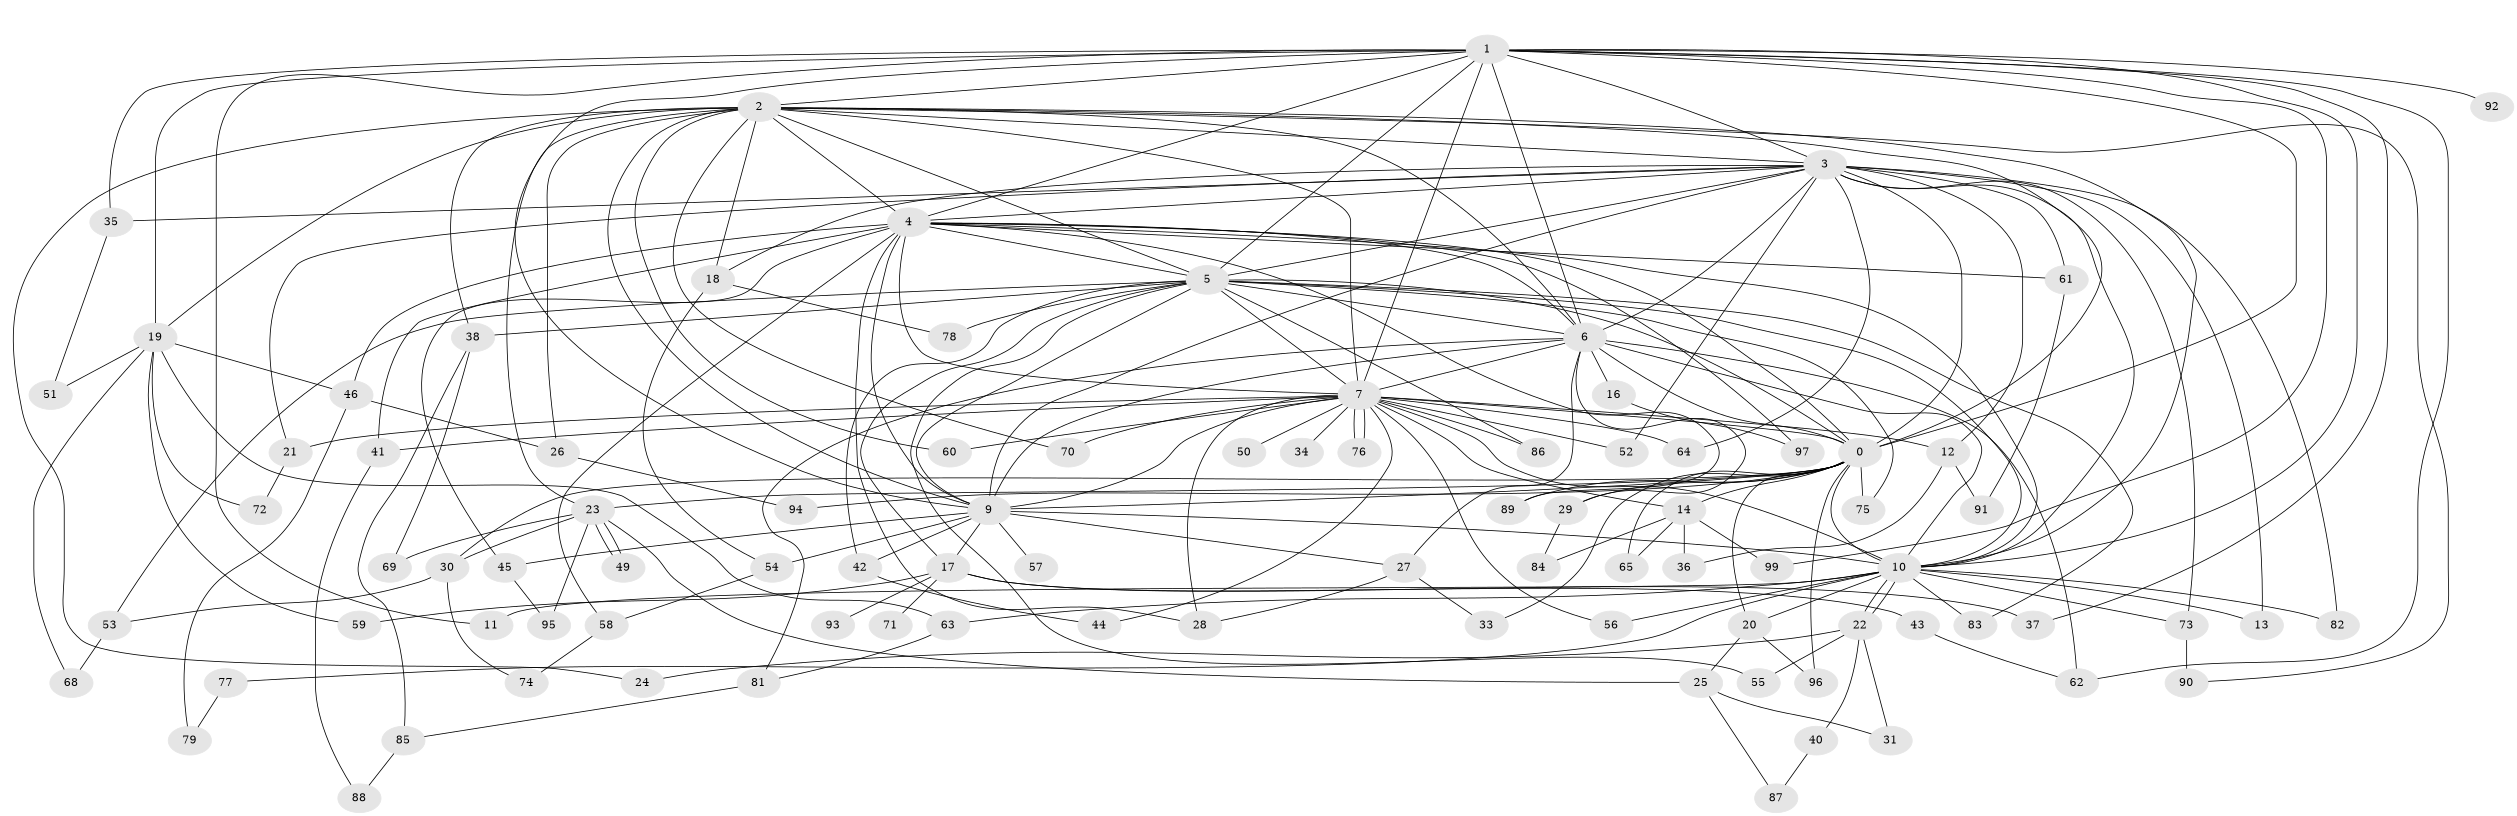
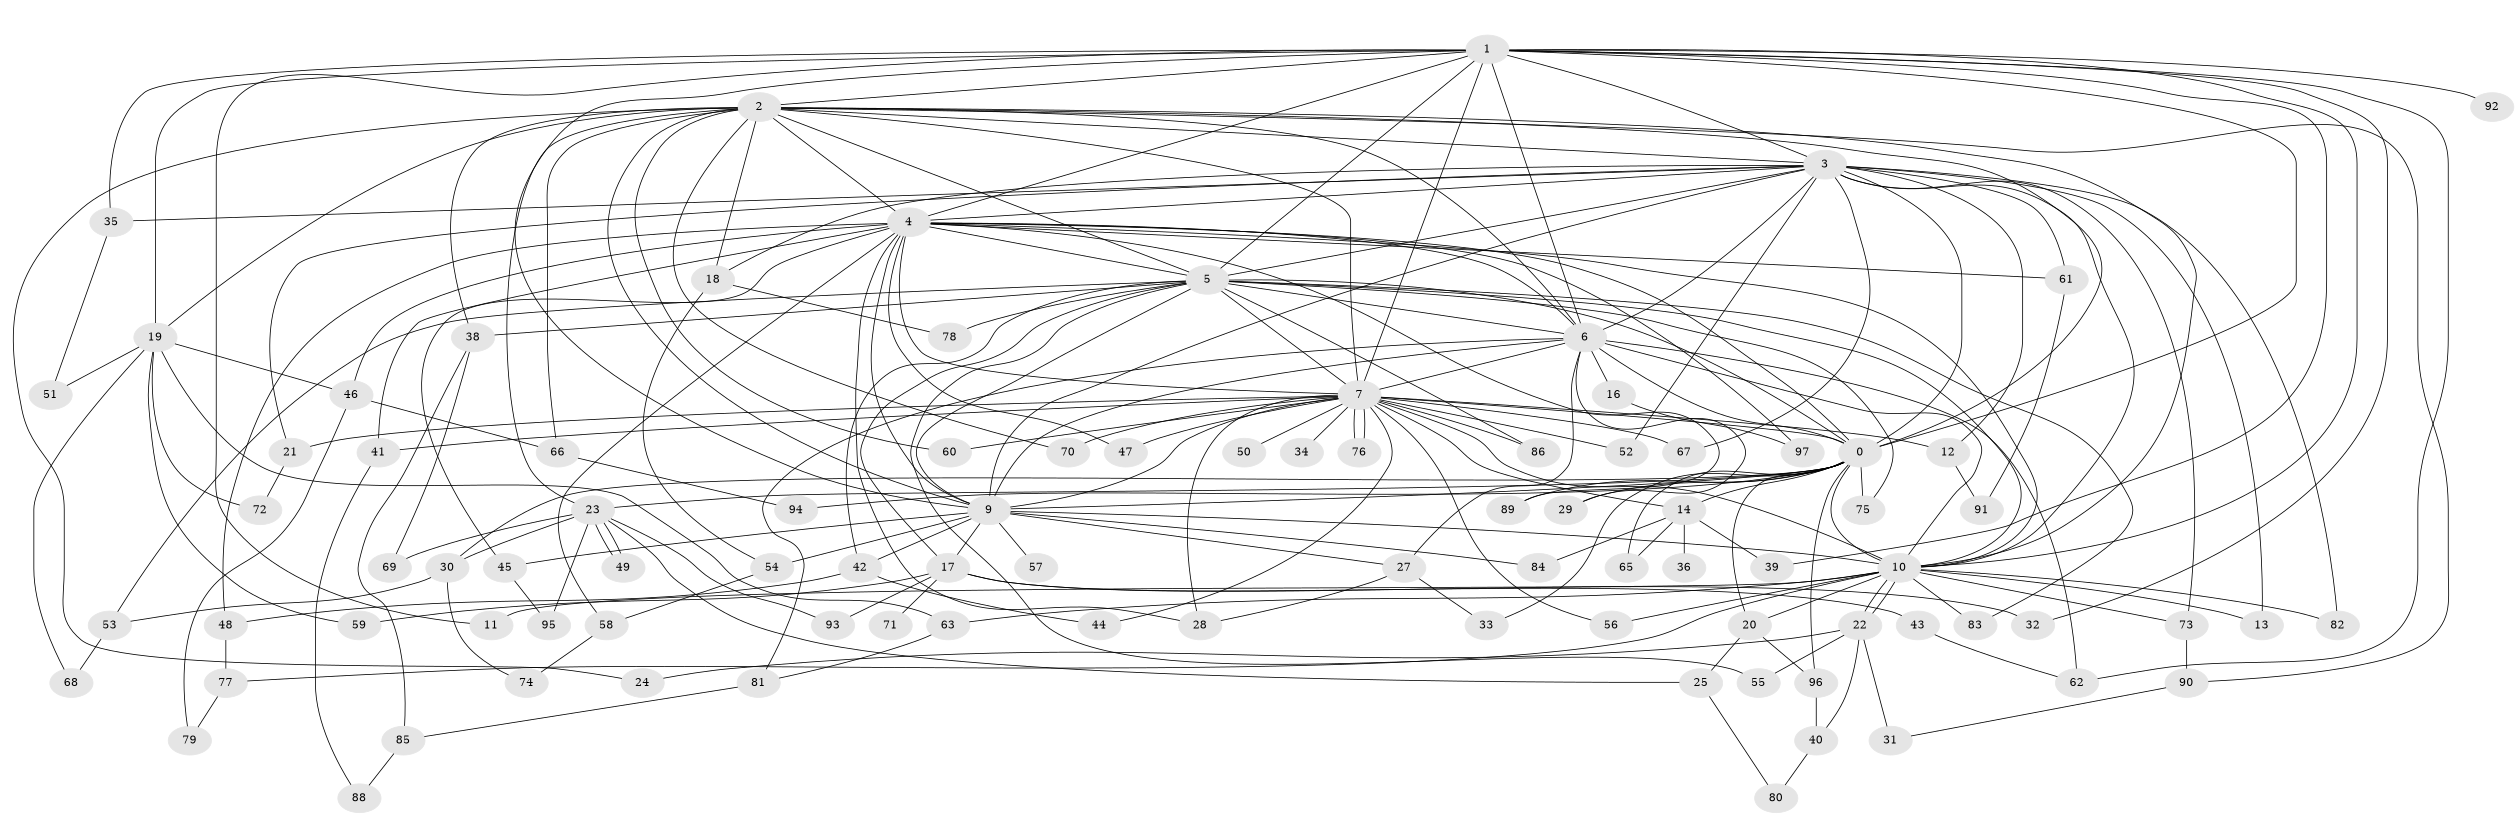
(558, 453) -> (558, 453)
none -> (1126, 453)
(1684, 453) -> (1684, 453)
(1552, 540) -> (1264, 536)
(1838, 545) -> none
(1772, 568) -> (1772, 568)
none -> (709, 577)
none -> (226, 625)
(2033, 625) -> (2033, 625)
none -> (1816, 712)
(1794, 715) -> (2039, 712)
(1776, 798) -> (1776, 798)
